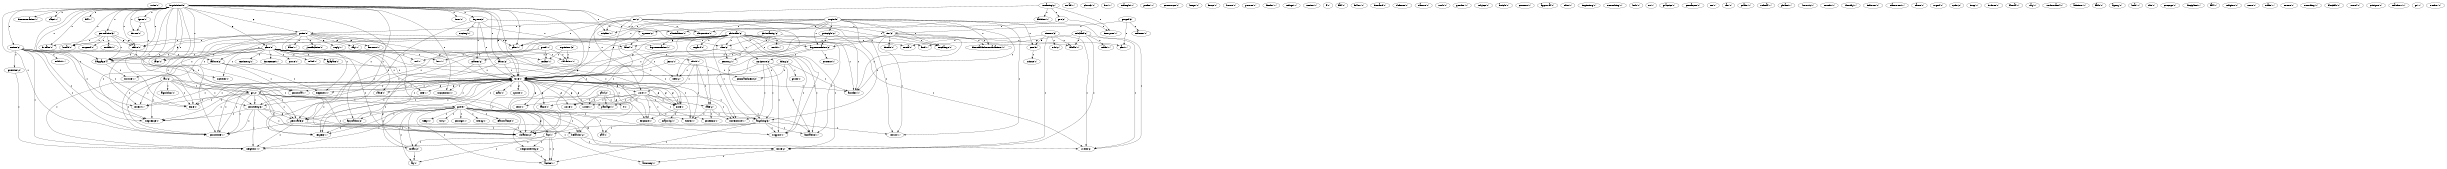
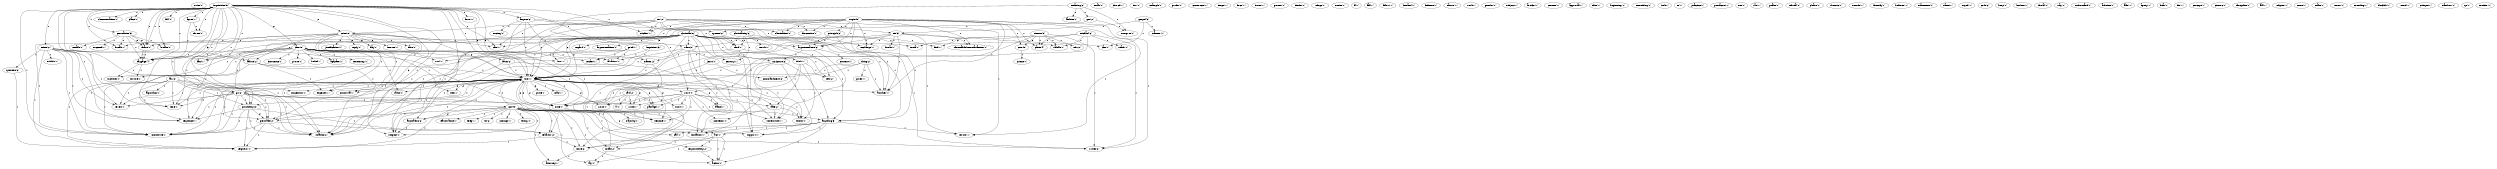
none -> (2220, 5)
none -> (1039, 48)
